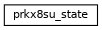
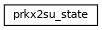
(51, 15) -> (51, 15)
